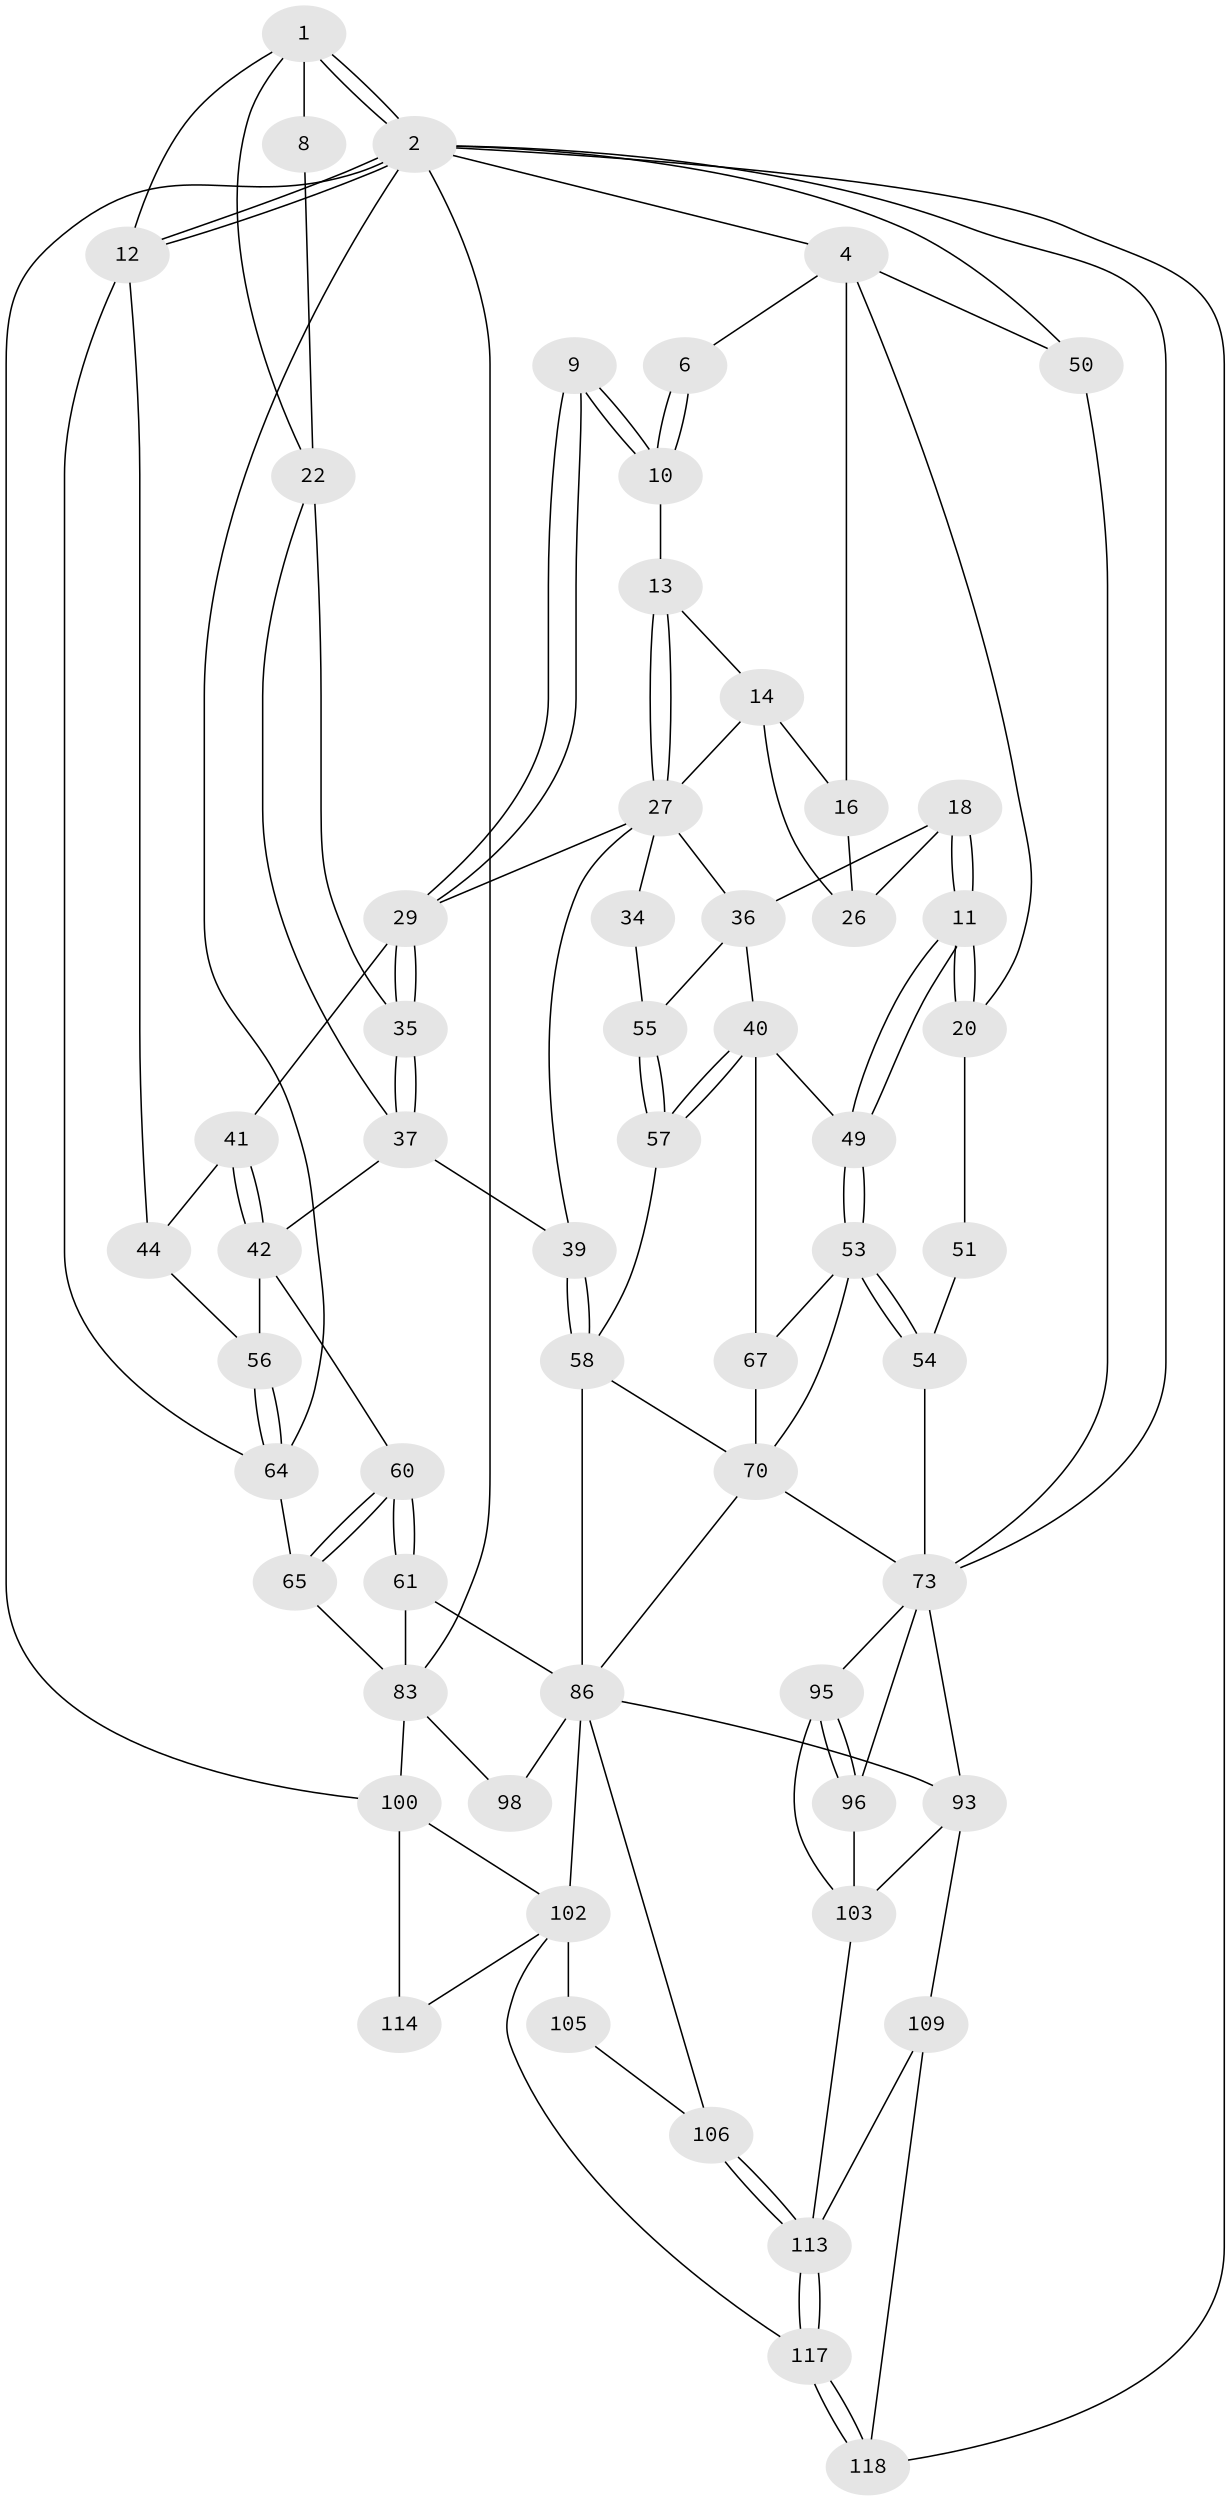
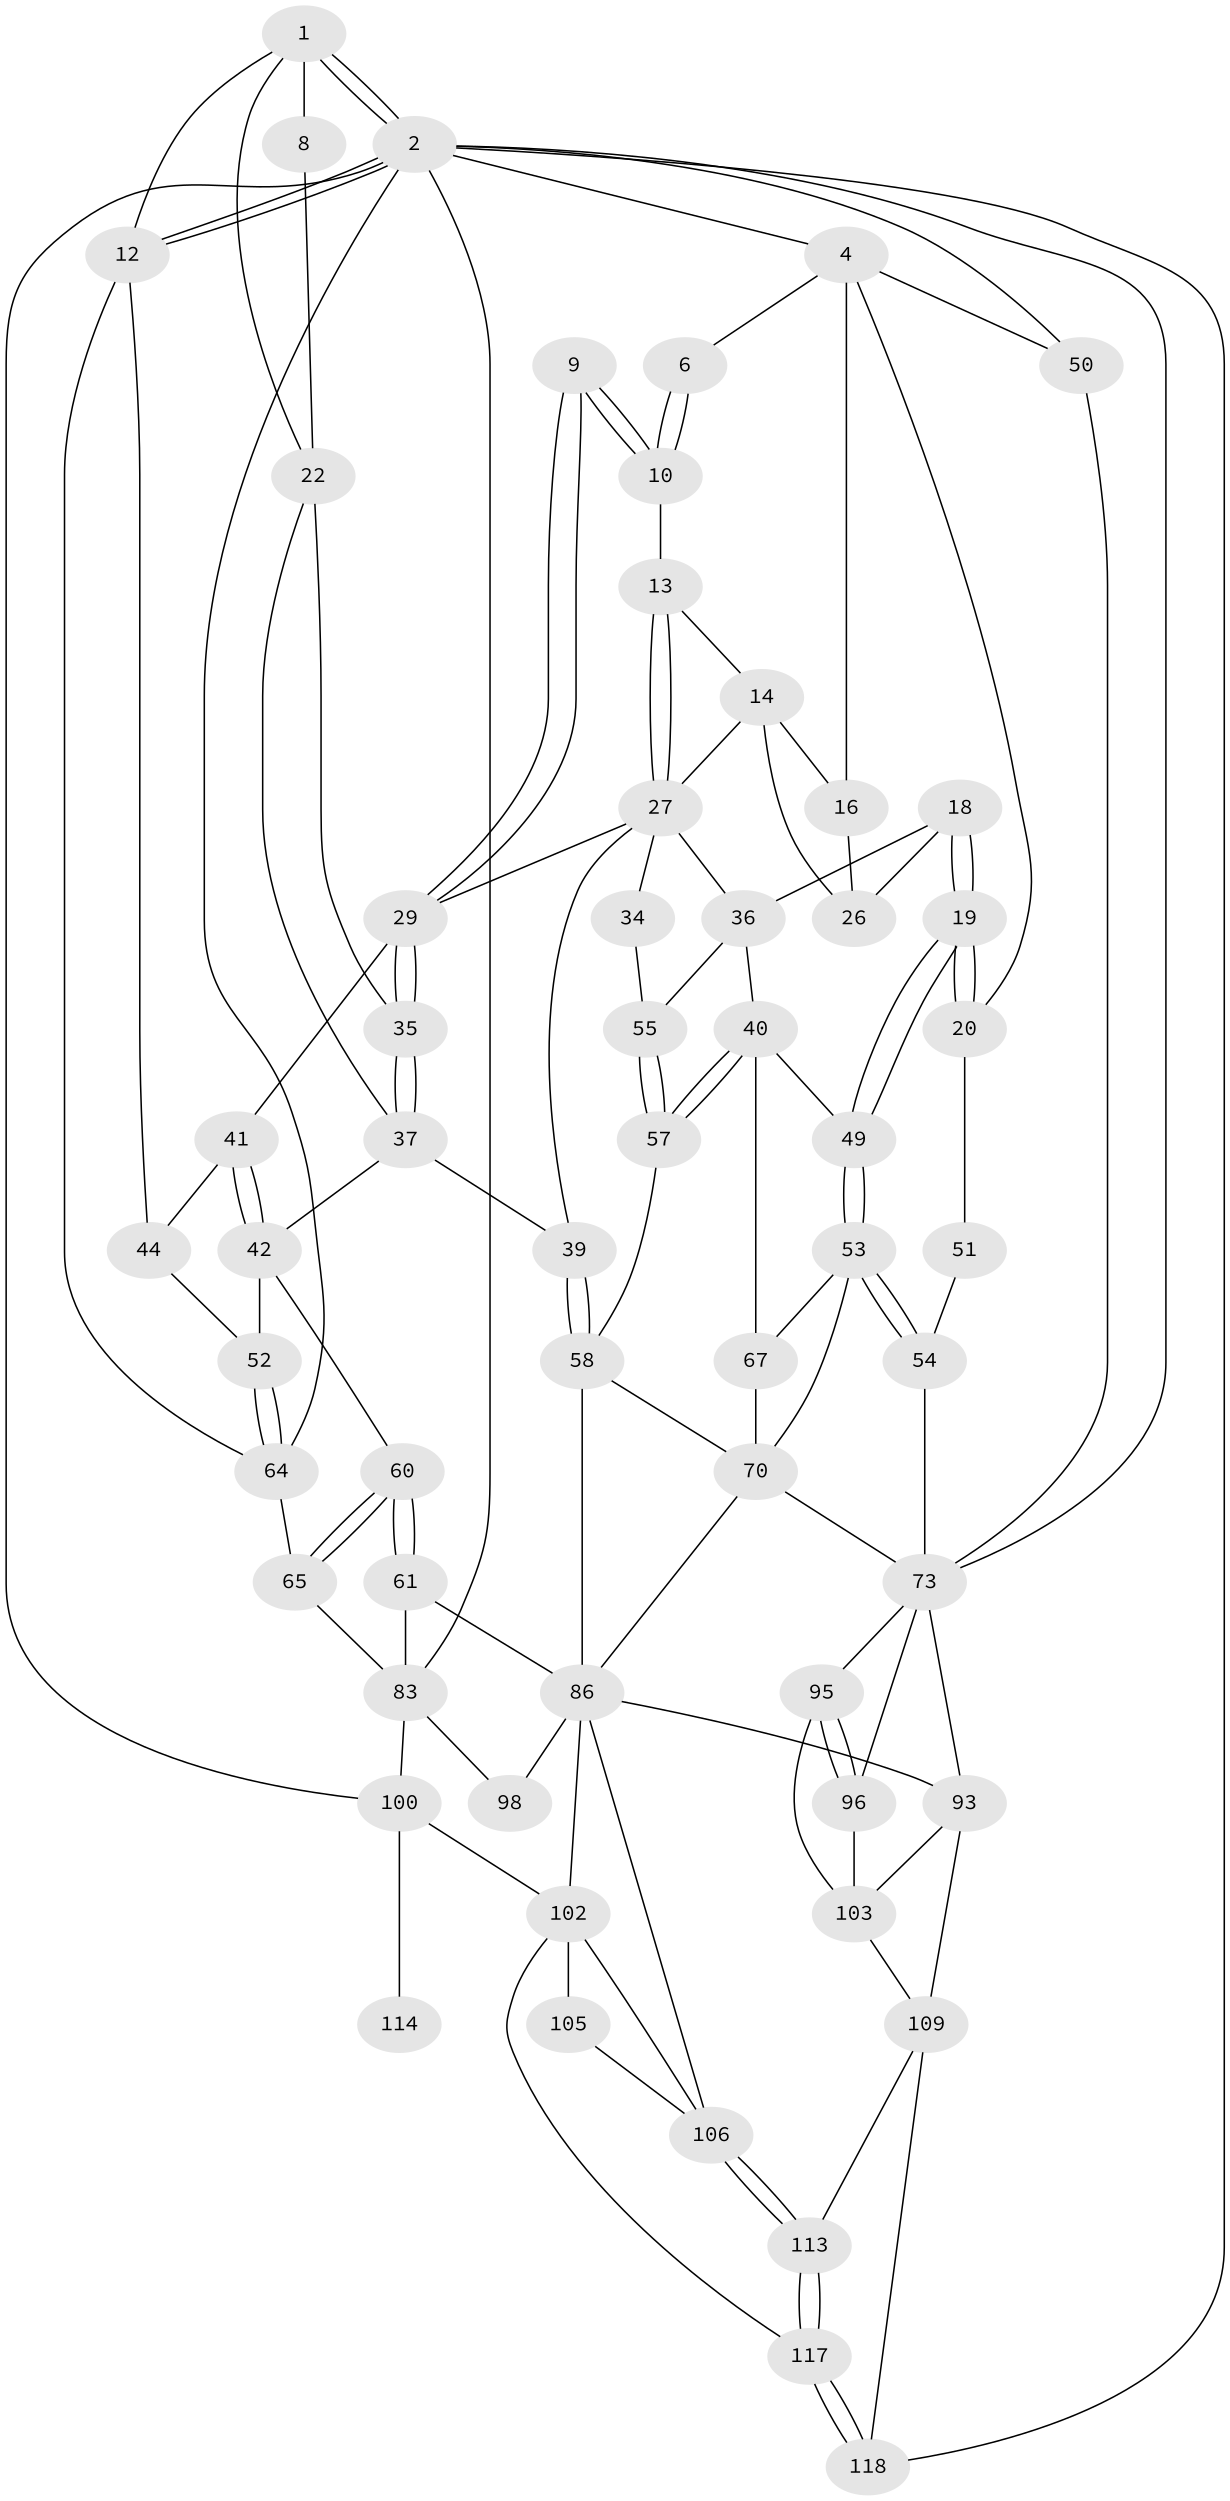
(965, 919) -> (965, 919)
(260, 1361) -> (260, 1361)
(484, 1969) -> (641, 2024)
(832, 2080) -> (890, 1969)
